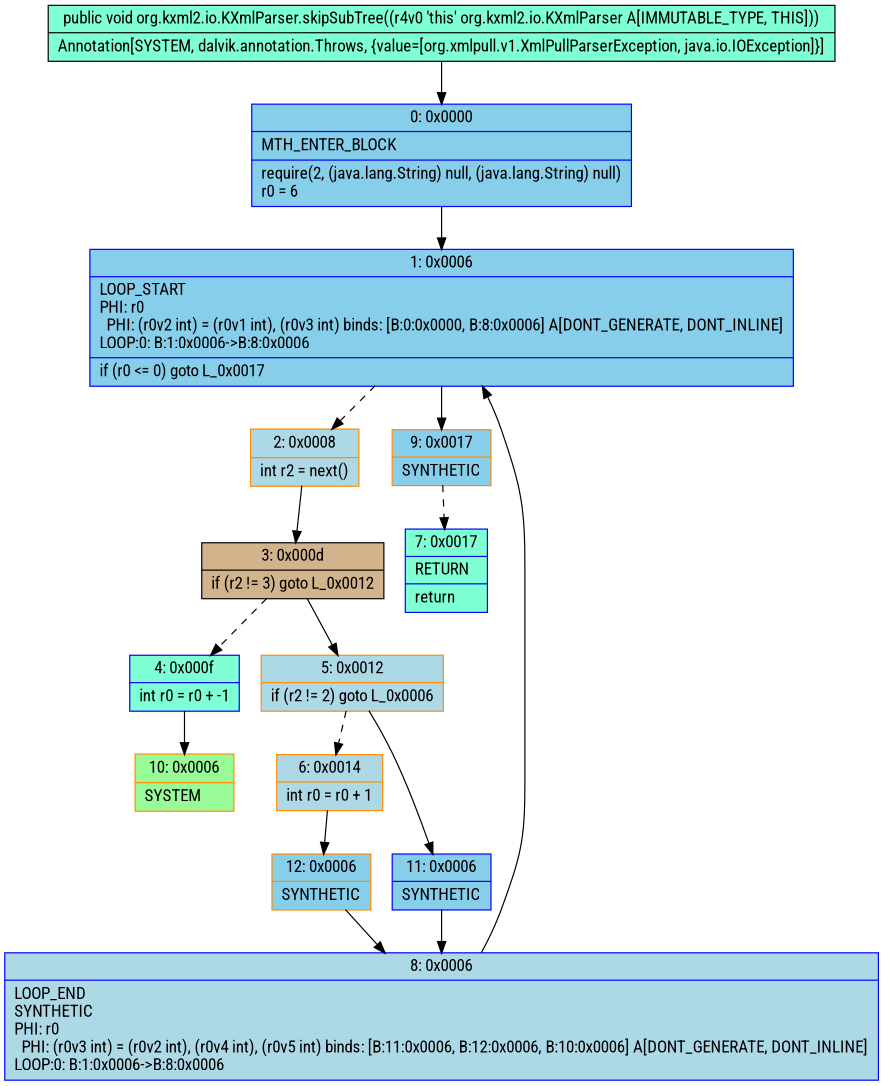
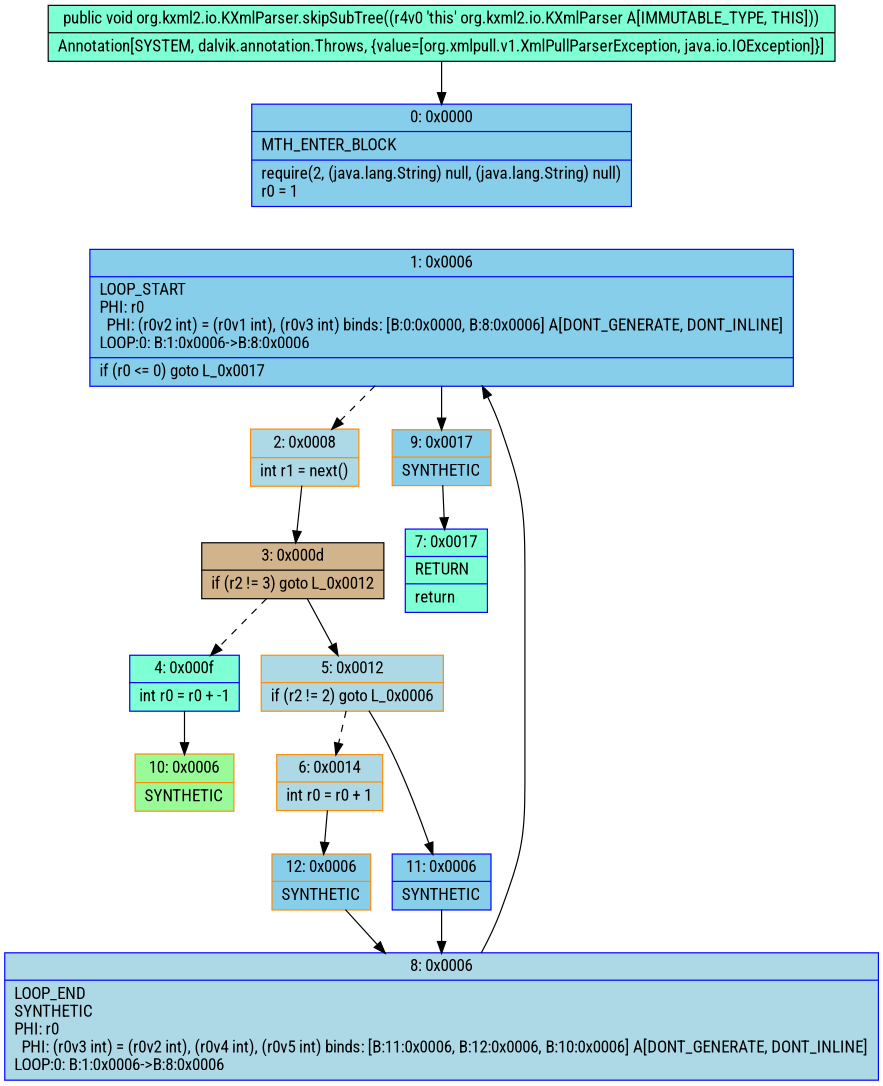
(280, 192) -> (280, 192)
(442, 222) -> none
(305, 471) -> (305, 471)
(443, 501) -> (443, 501)
(173, 796) -> (184, 796)
